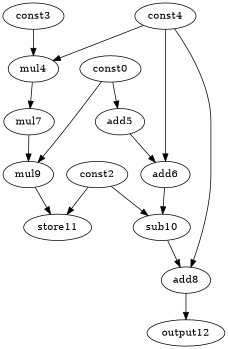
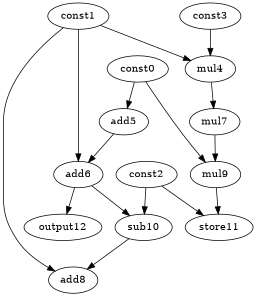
(165, 16) -> (78, 16)
(186, 303) -> (72, 197)
